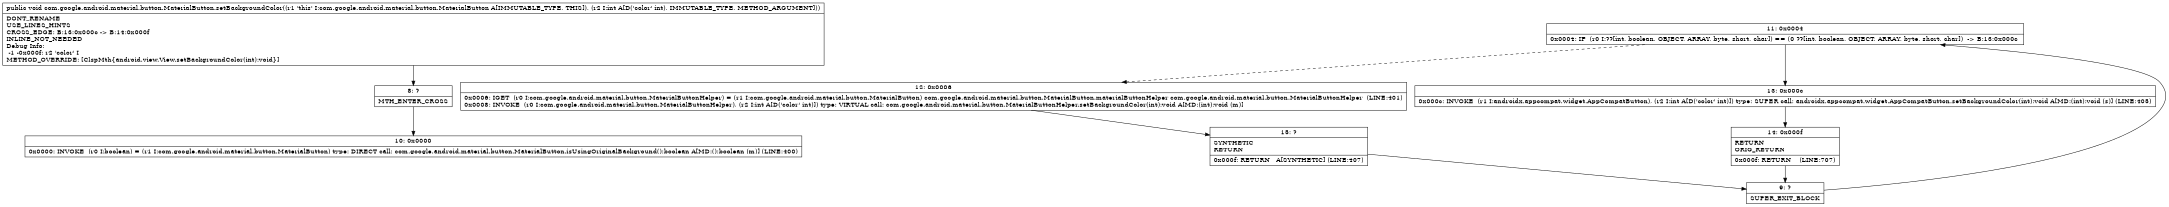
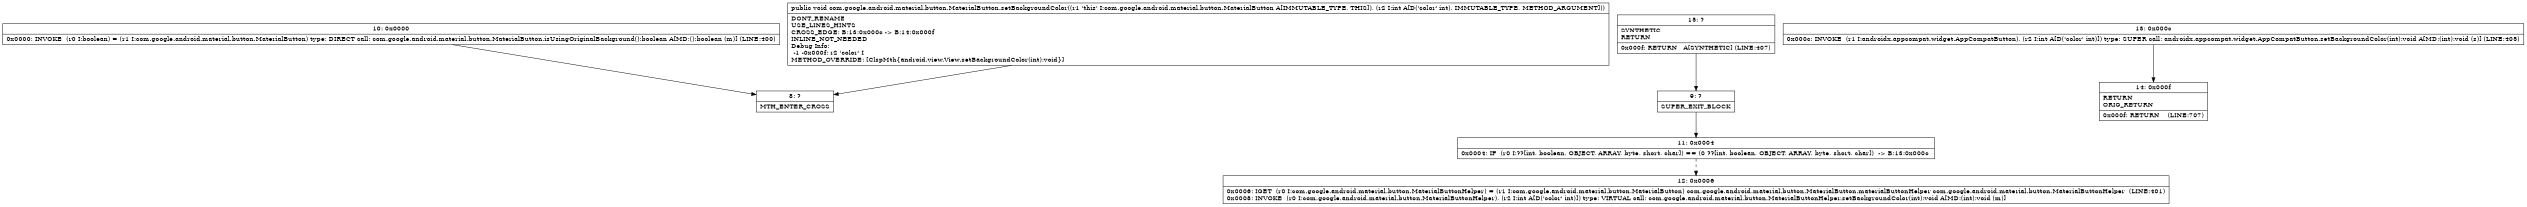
(1785, 63) -> none
(413, 119) -> (602, 69)
(1118, 122) -> none
(1785, 172) -> none
